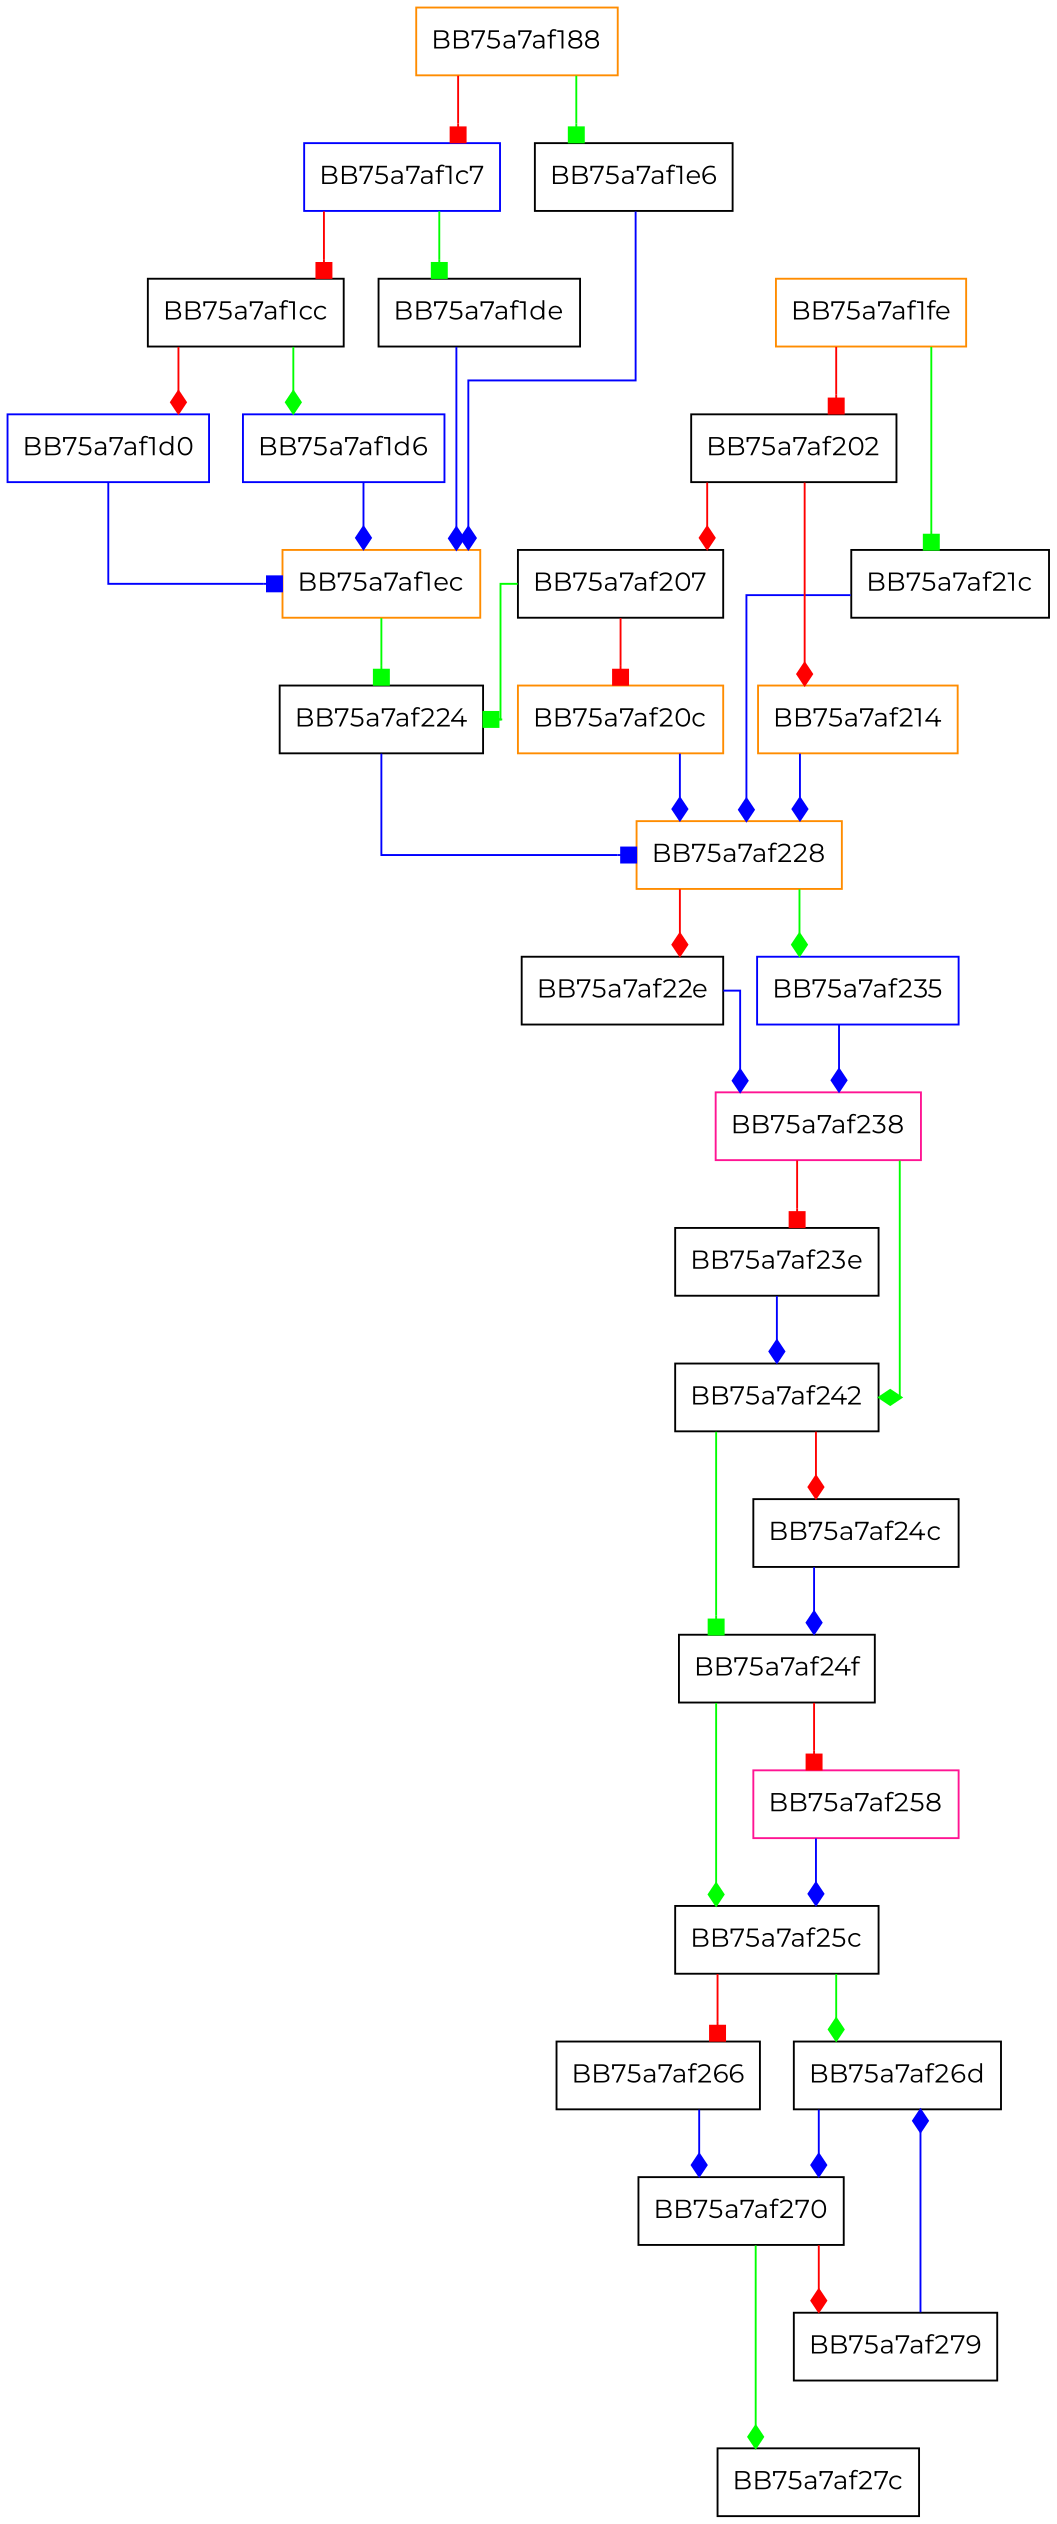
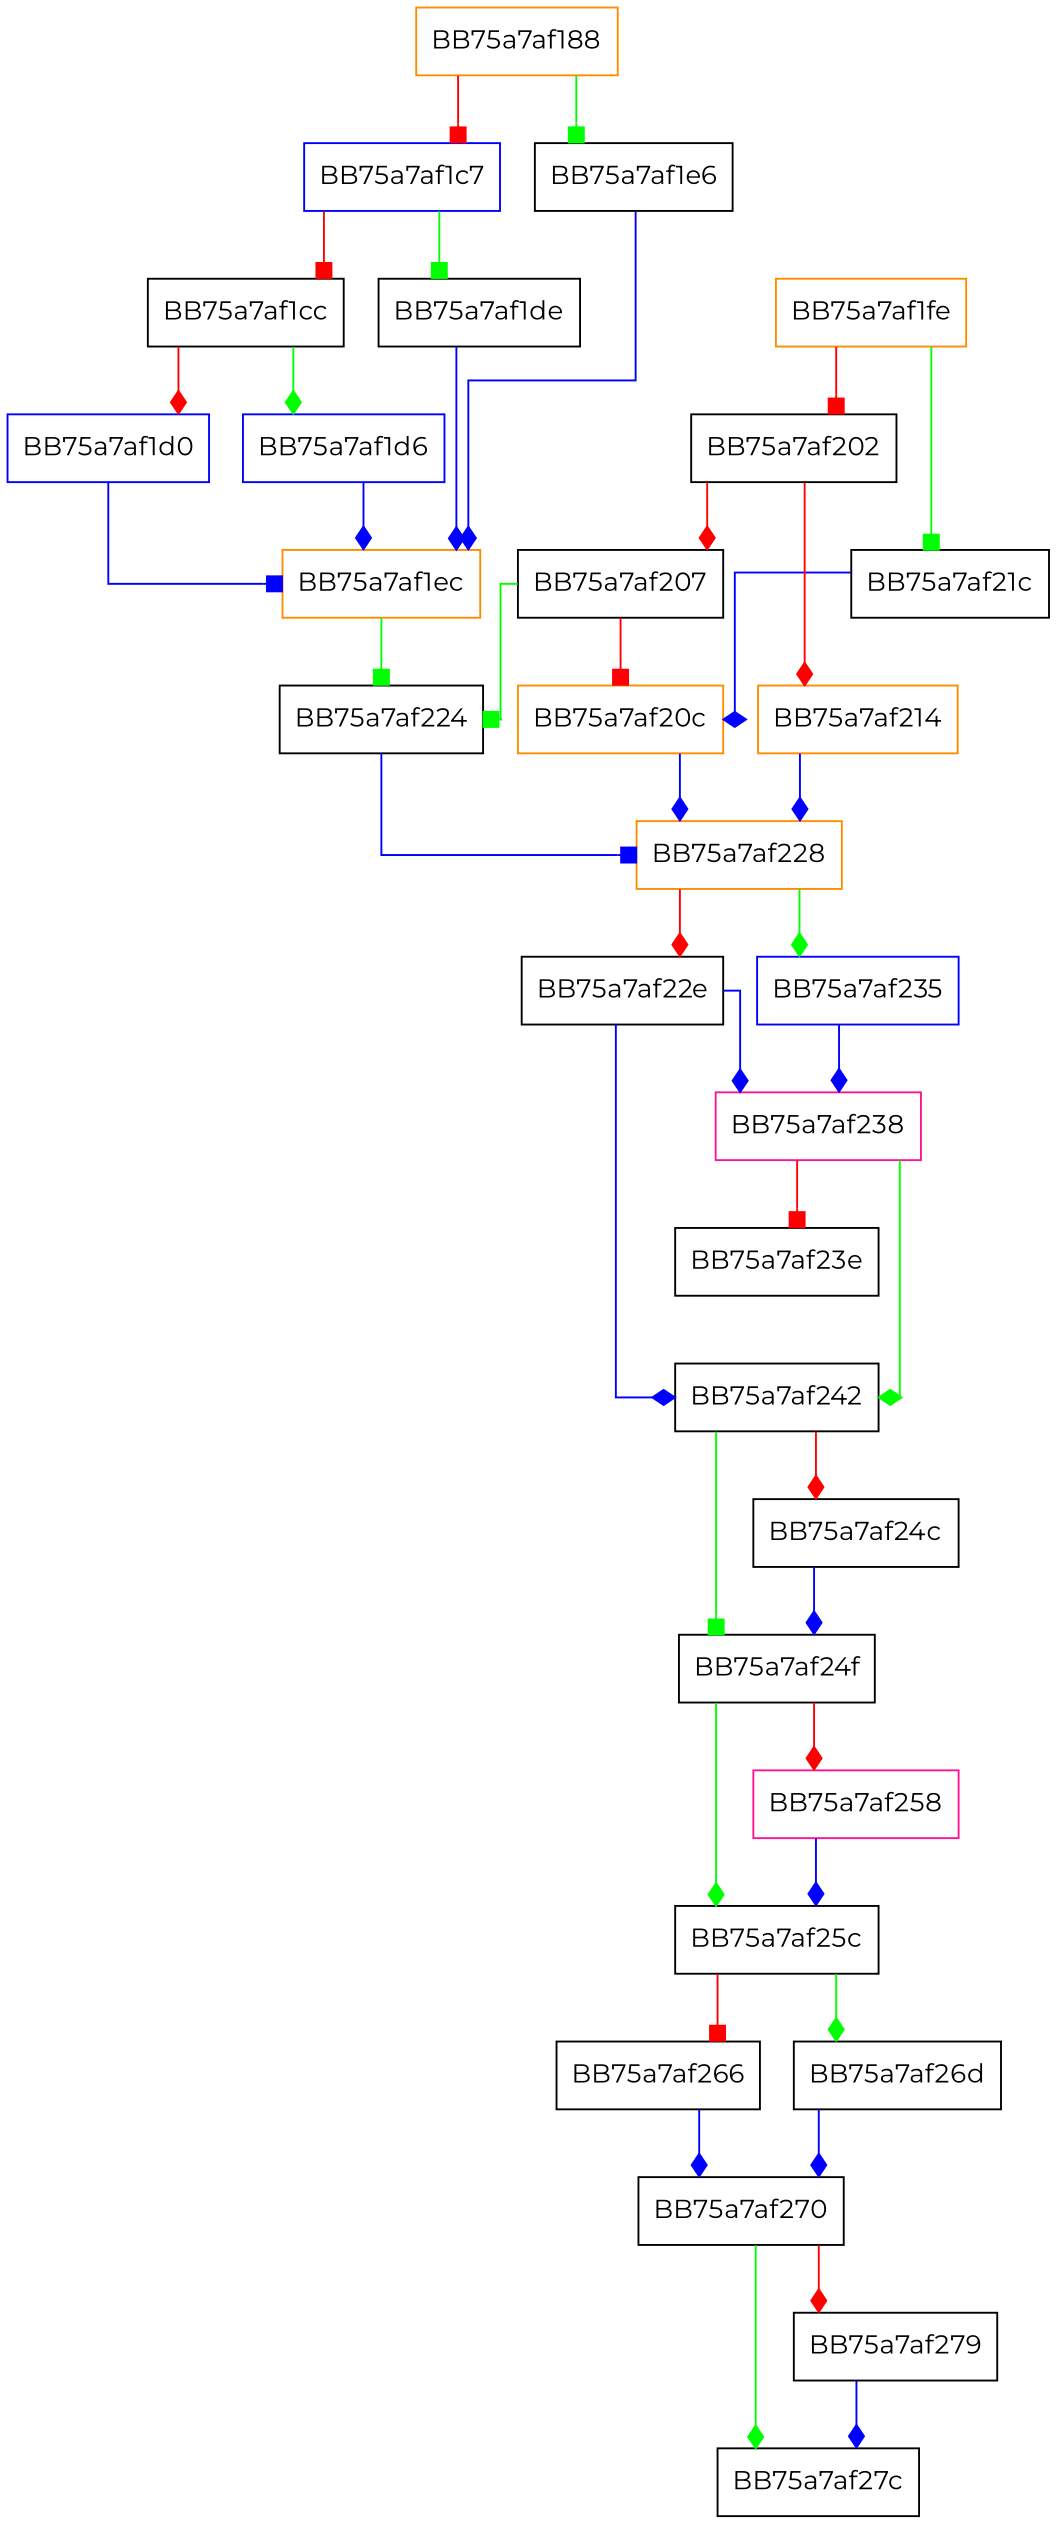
(746, 645) -> (735, 589)
(777, 1318) -> (616, 1229)
(814, 1727) -> (814, 1727)
(920, 2222) -> (856, 2403)
